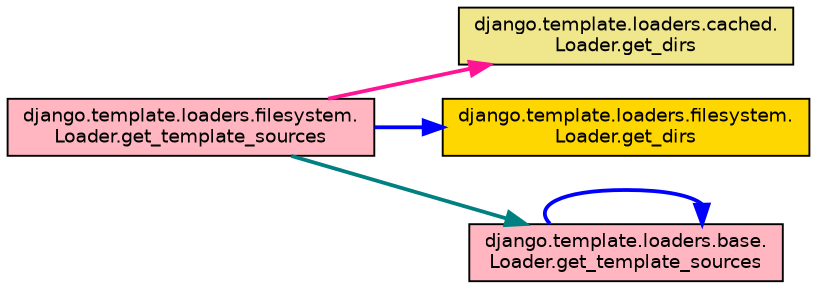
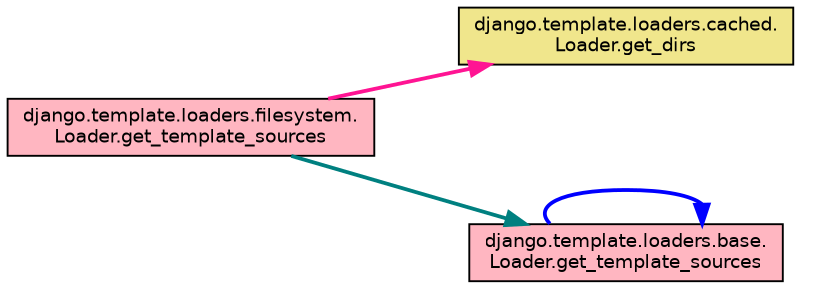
(626, 127) -> none
